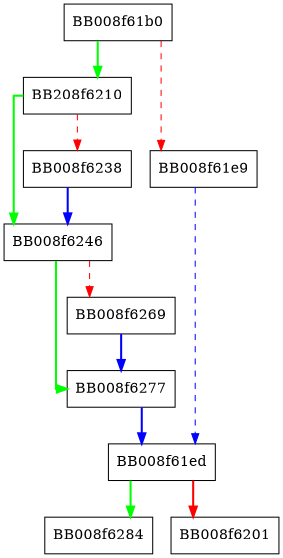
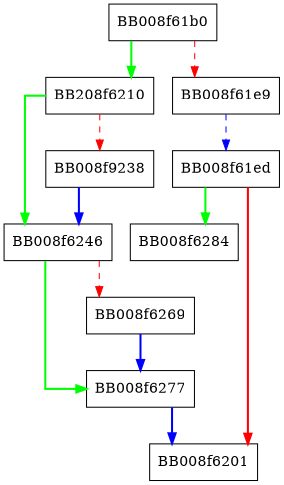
(77, 169) -> (100, 169)
(142, 420) -> (172, 420)
